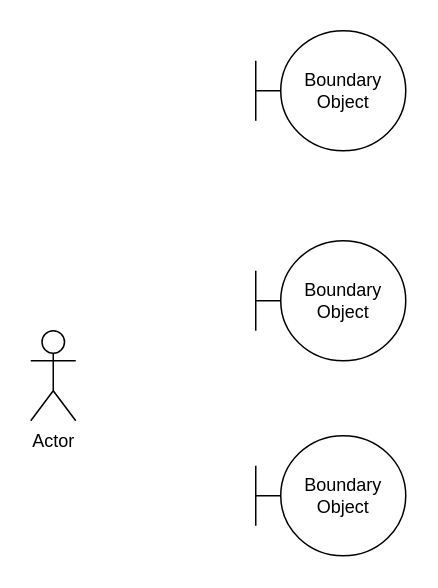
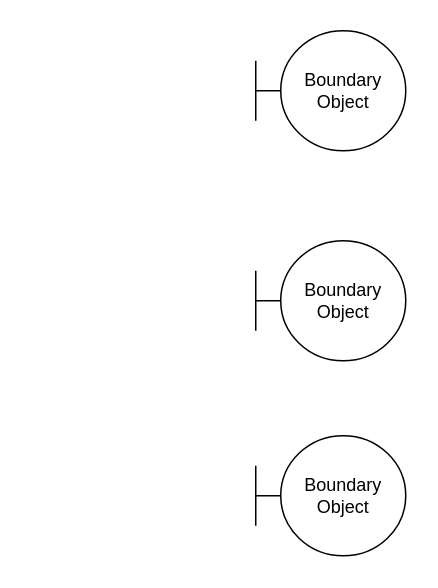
(53, 376) -> none
